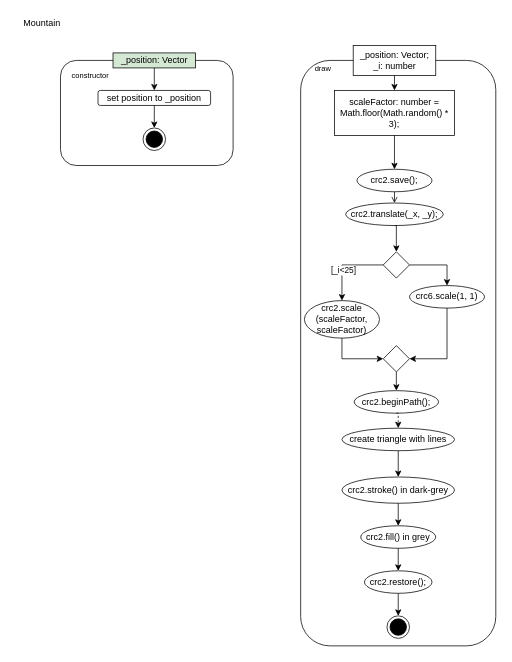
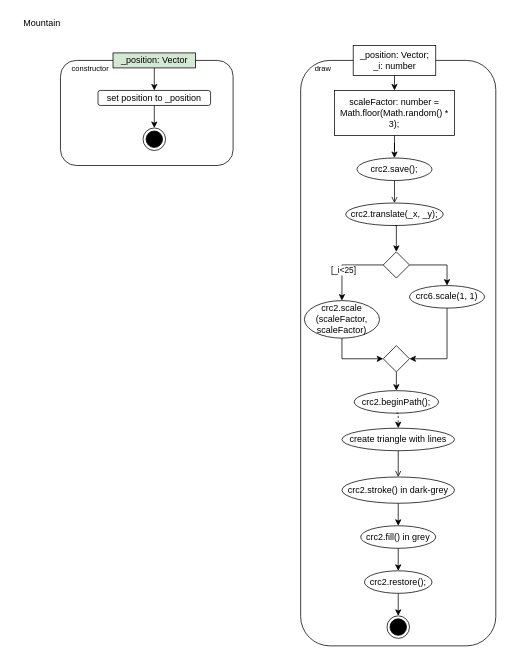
(90, 75) -> (90, 68)
(394, 180) -> (394, 169)
(398, 470) -> (398, 472)
